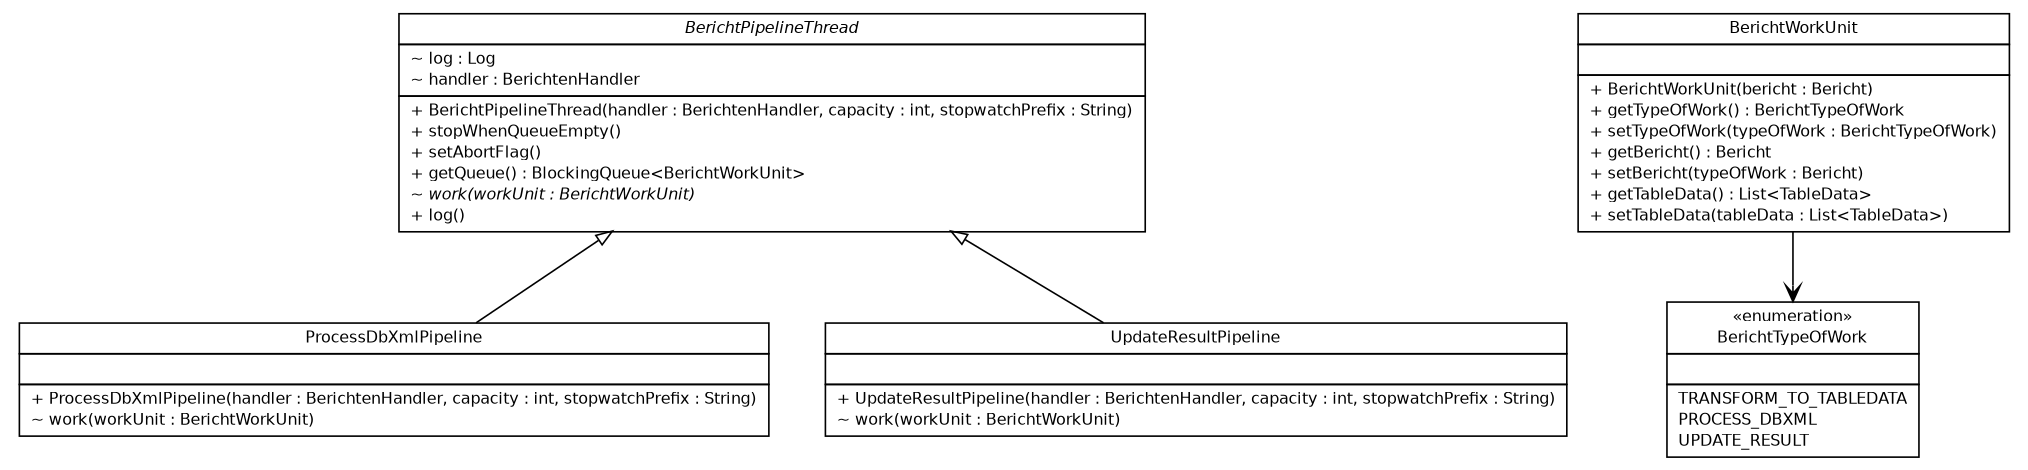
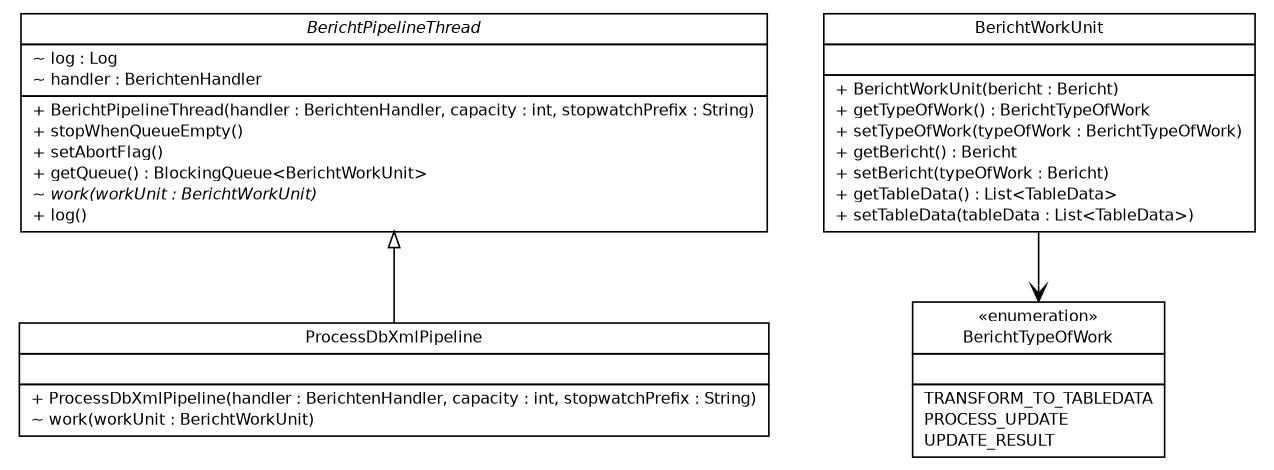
(1195, 380) -> none
(1748, 420) -> (997, 420)
